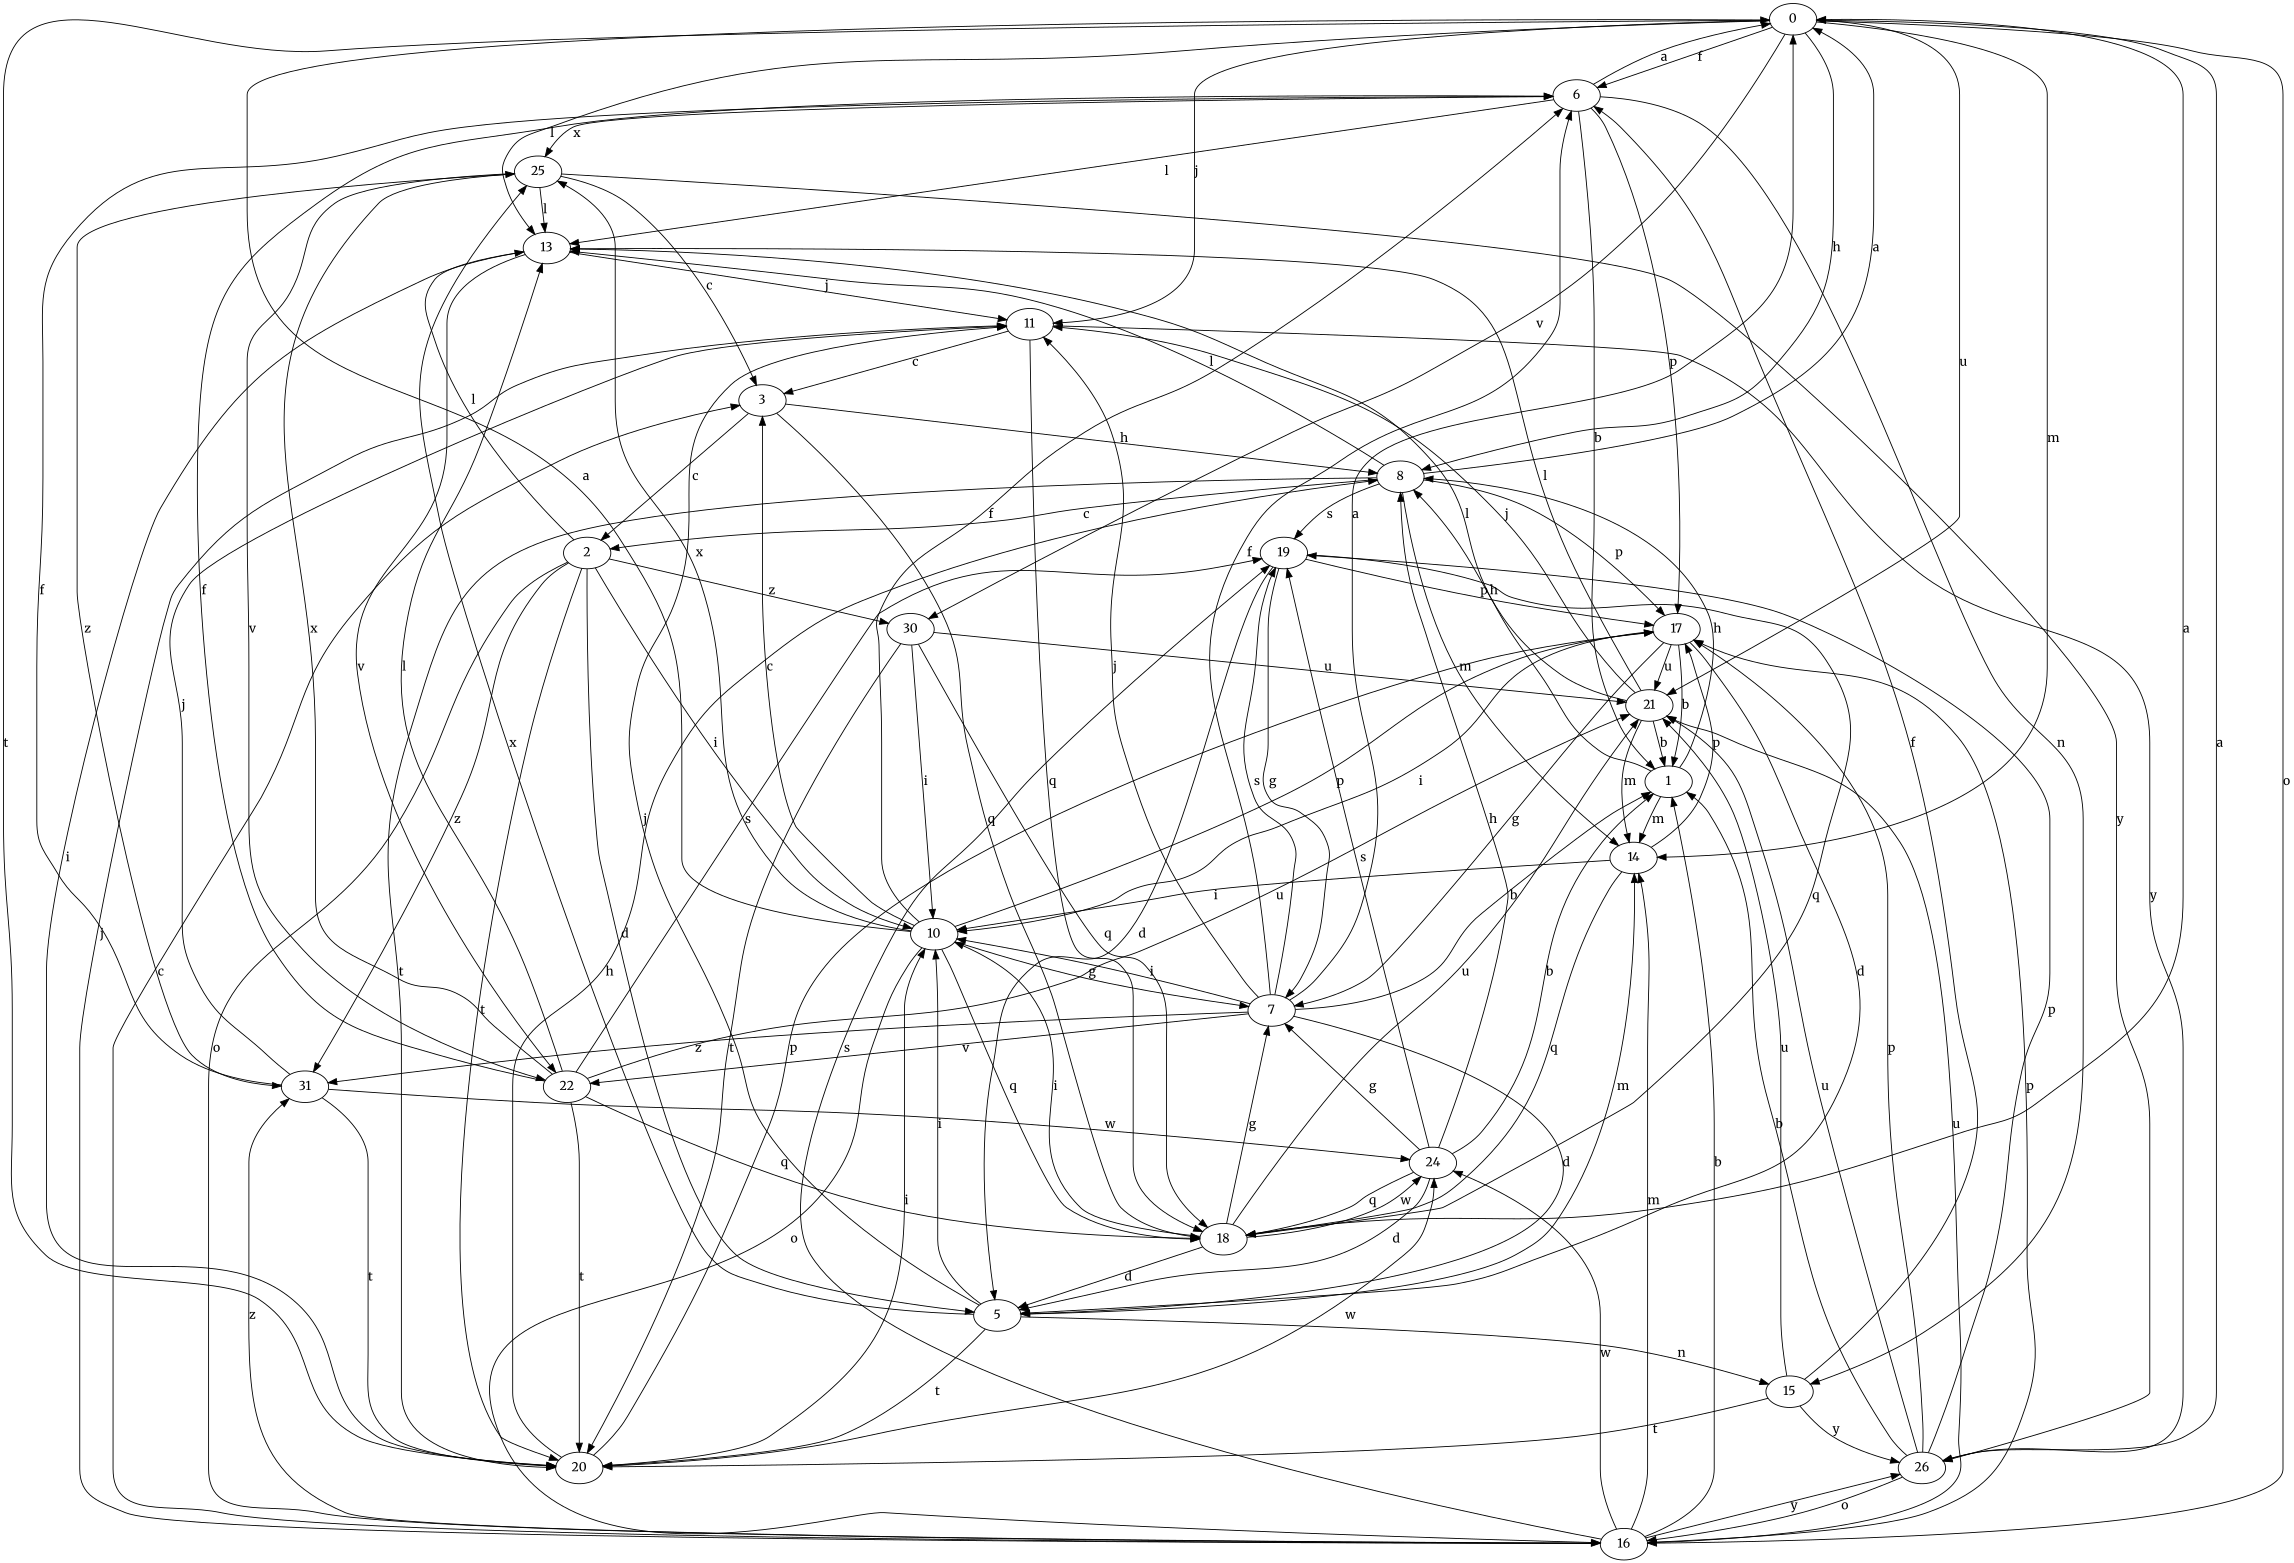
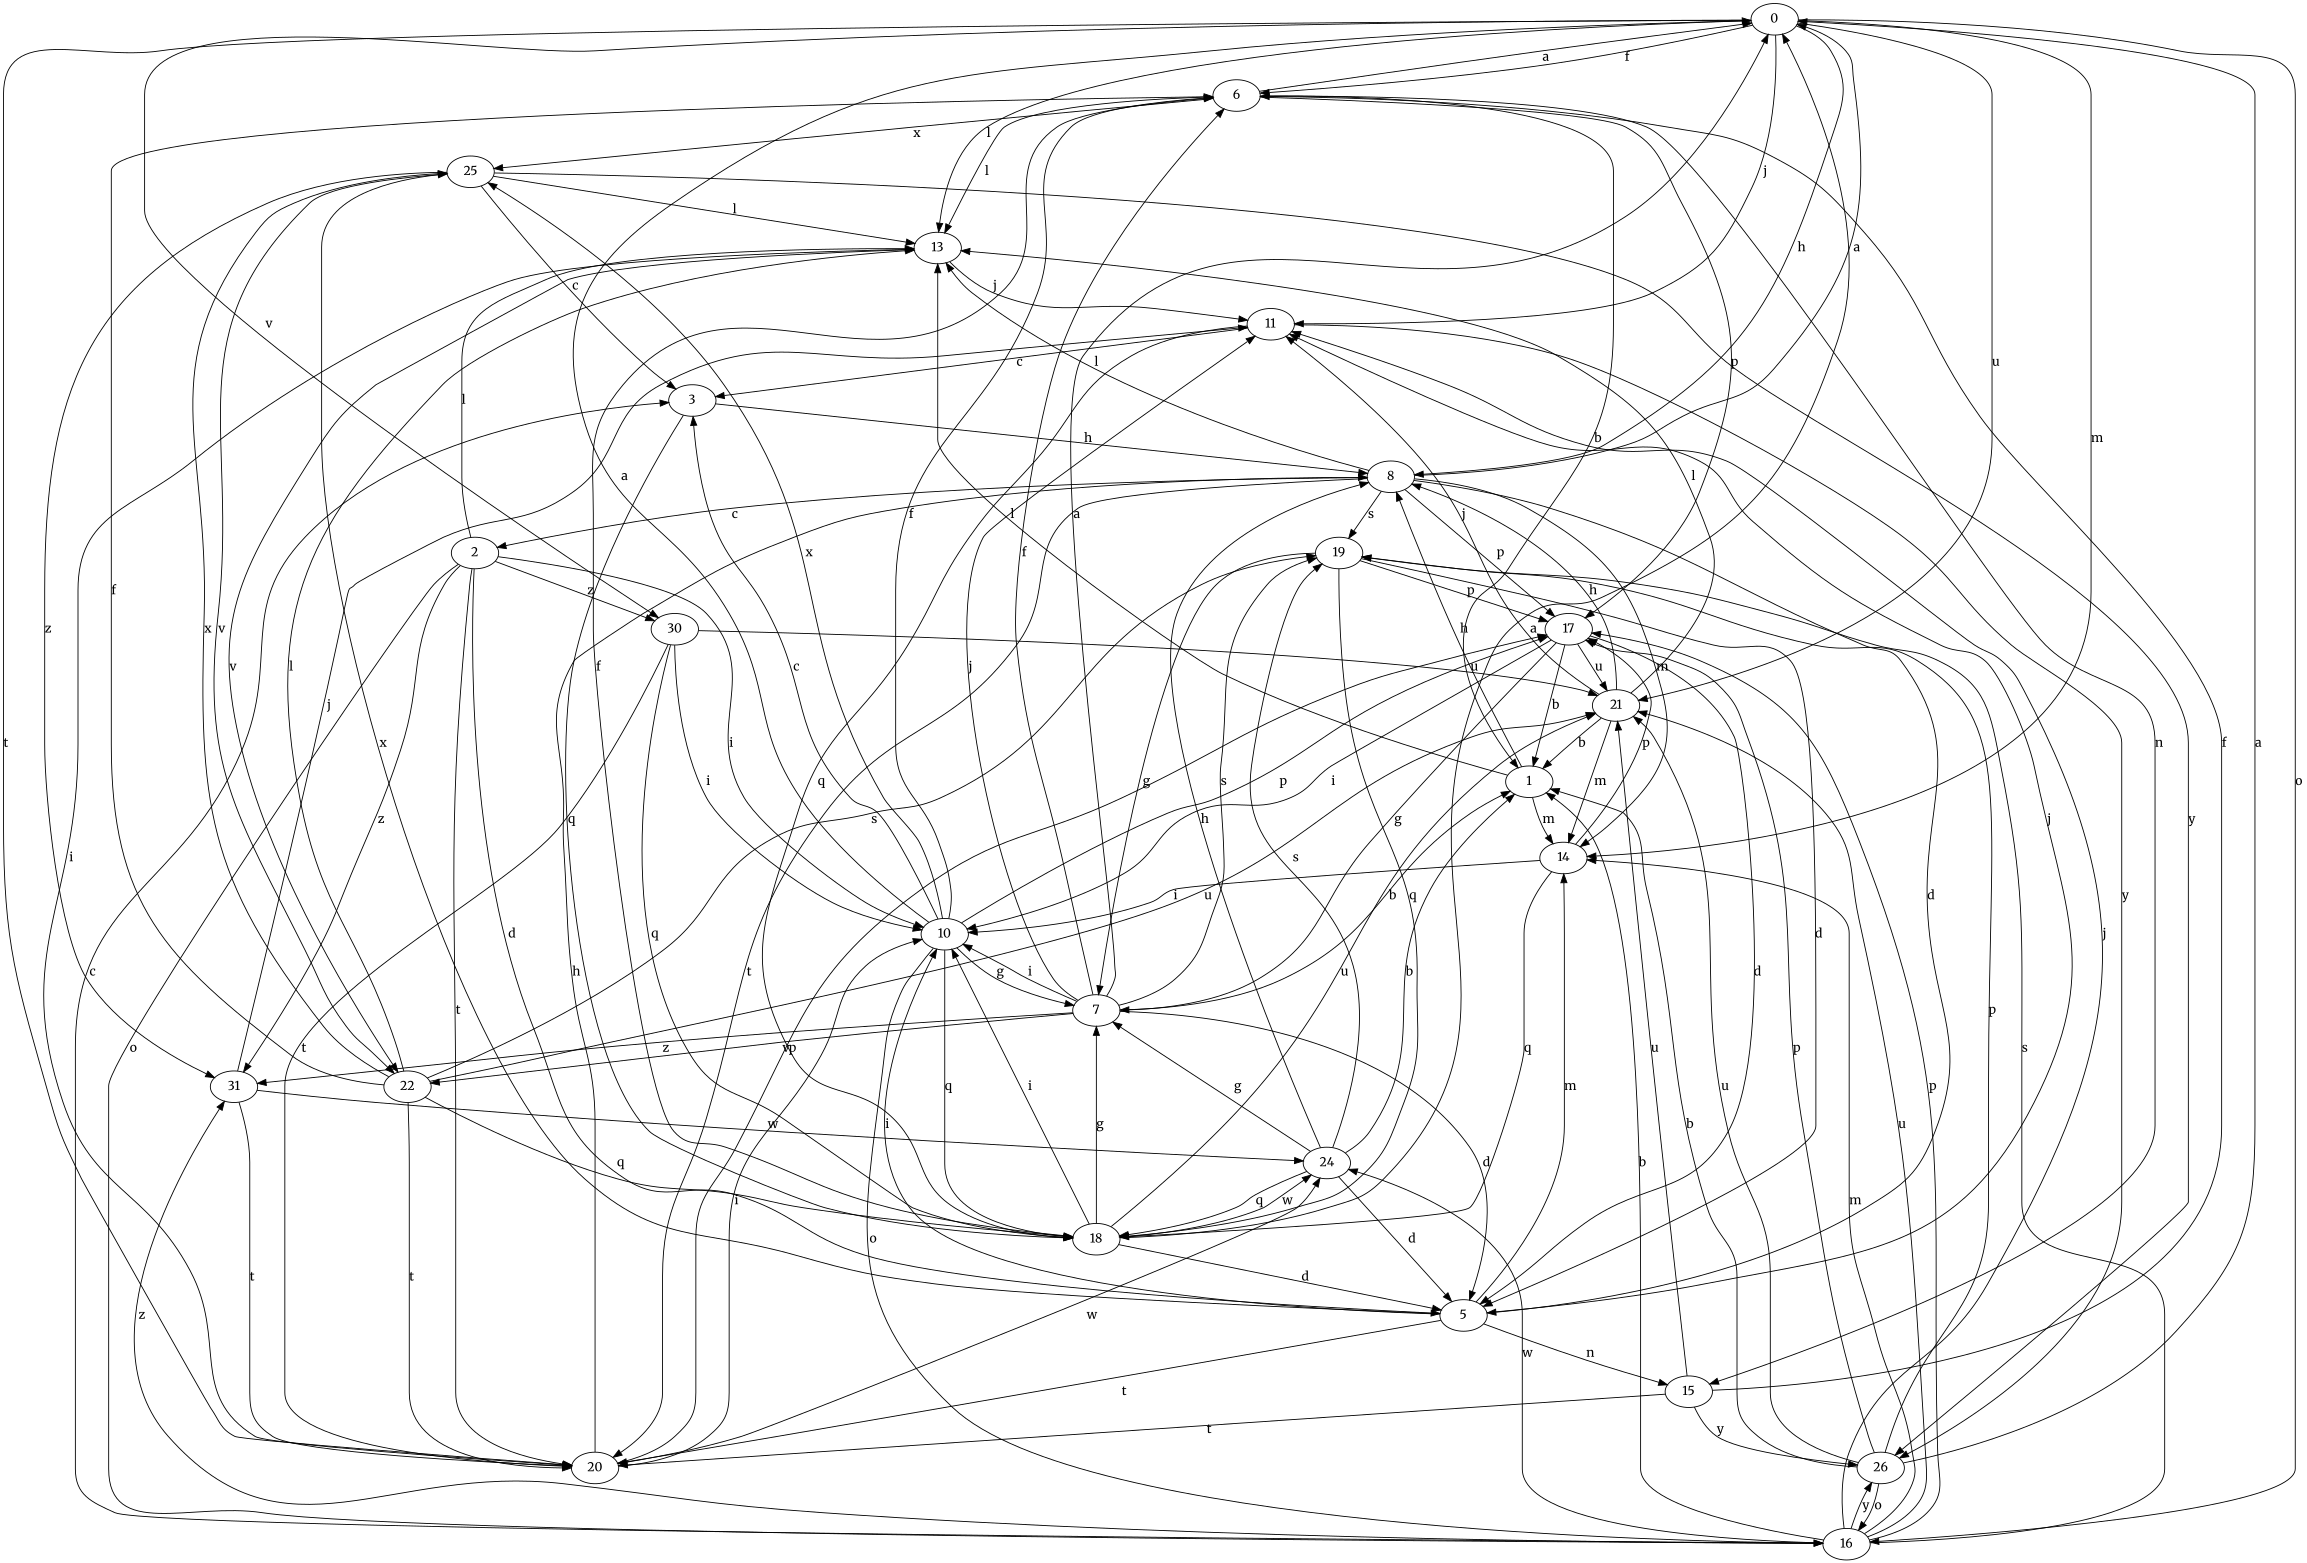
(310, 161) -> (593, 548)
(678, 474) -> none
none -> (1927, 878)
